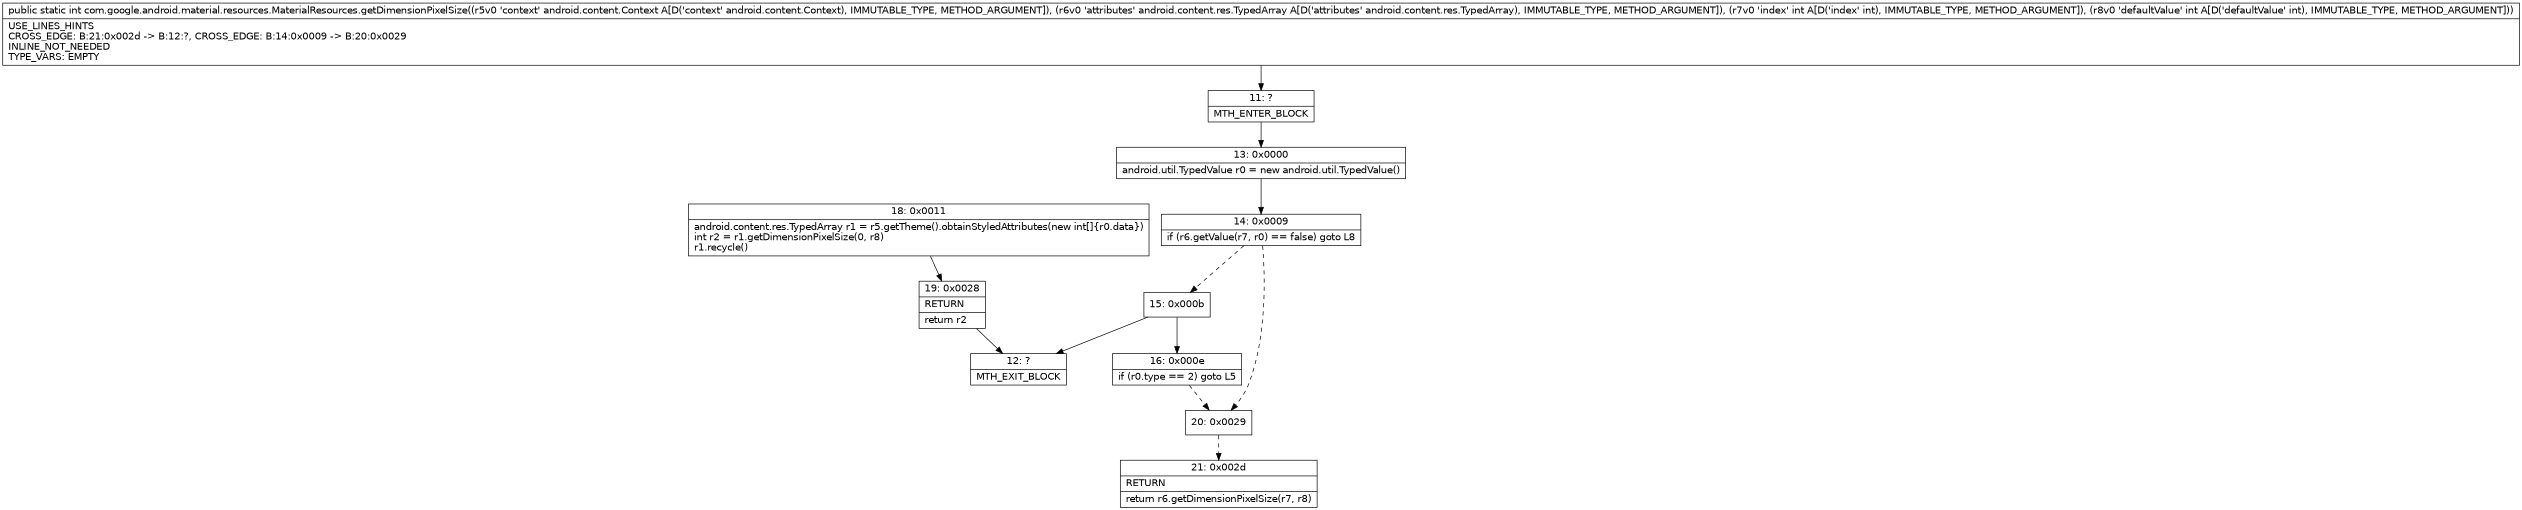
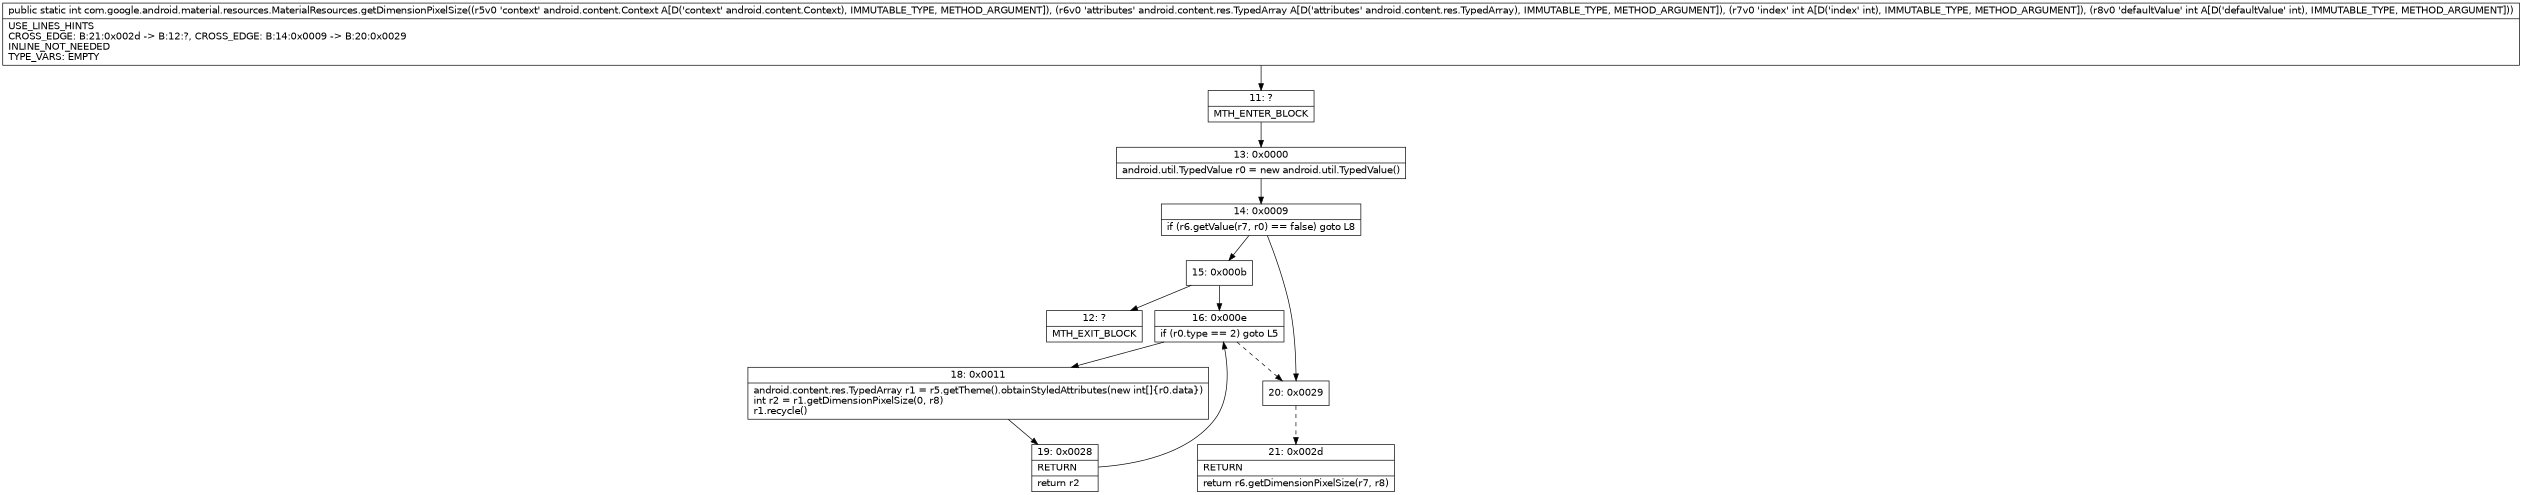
(1220, 267) -> (1241, 245)
(1262, 328) -> (1289, 303)
(987, 339) -> (1194, 438)
none -> (1121, 354)
